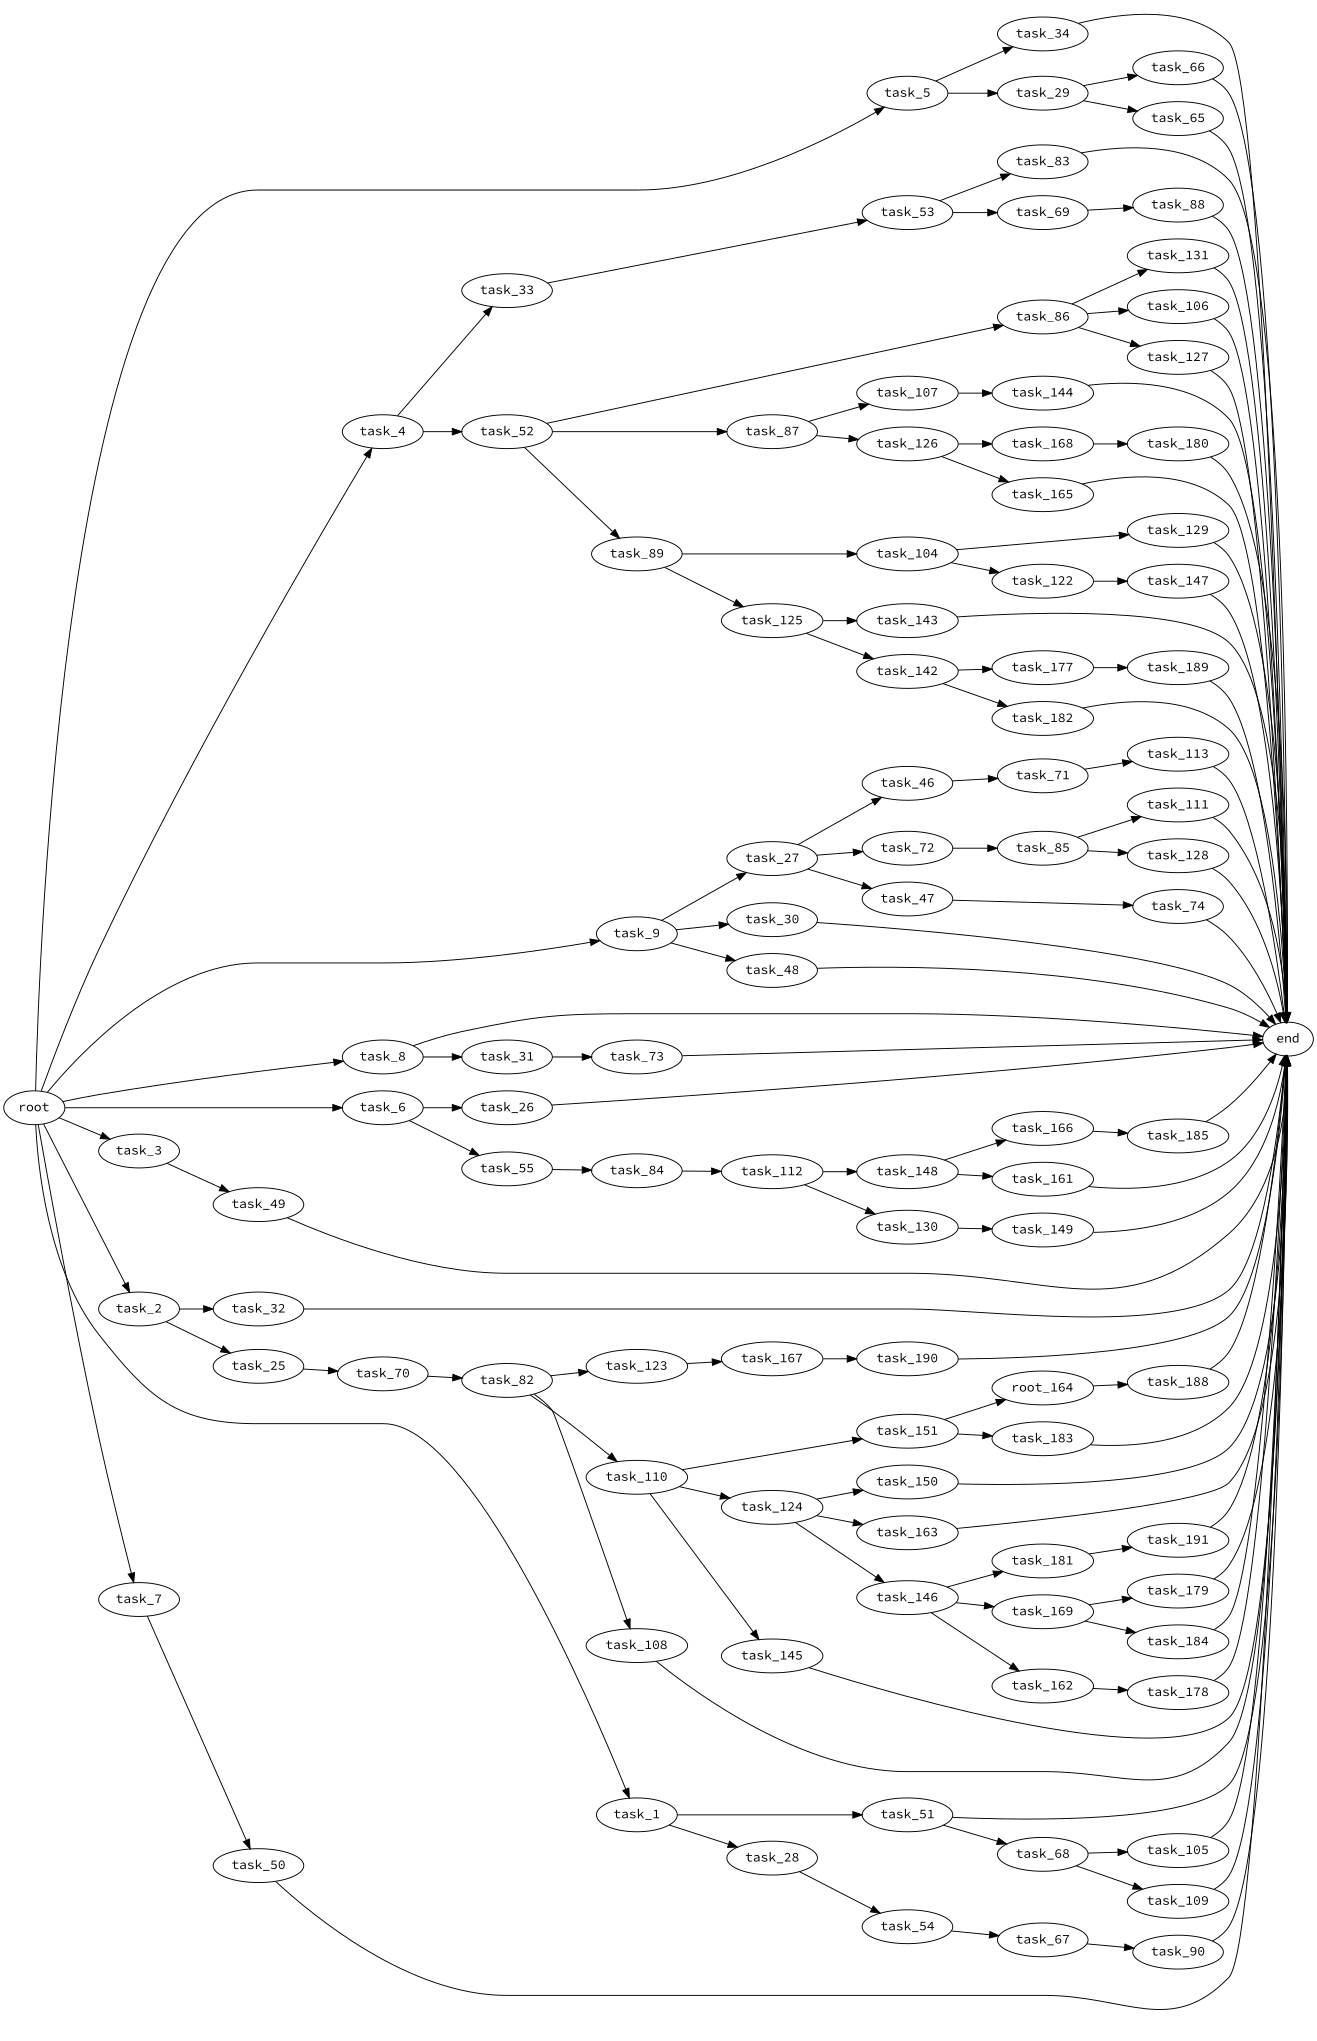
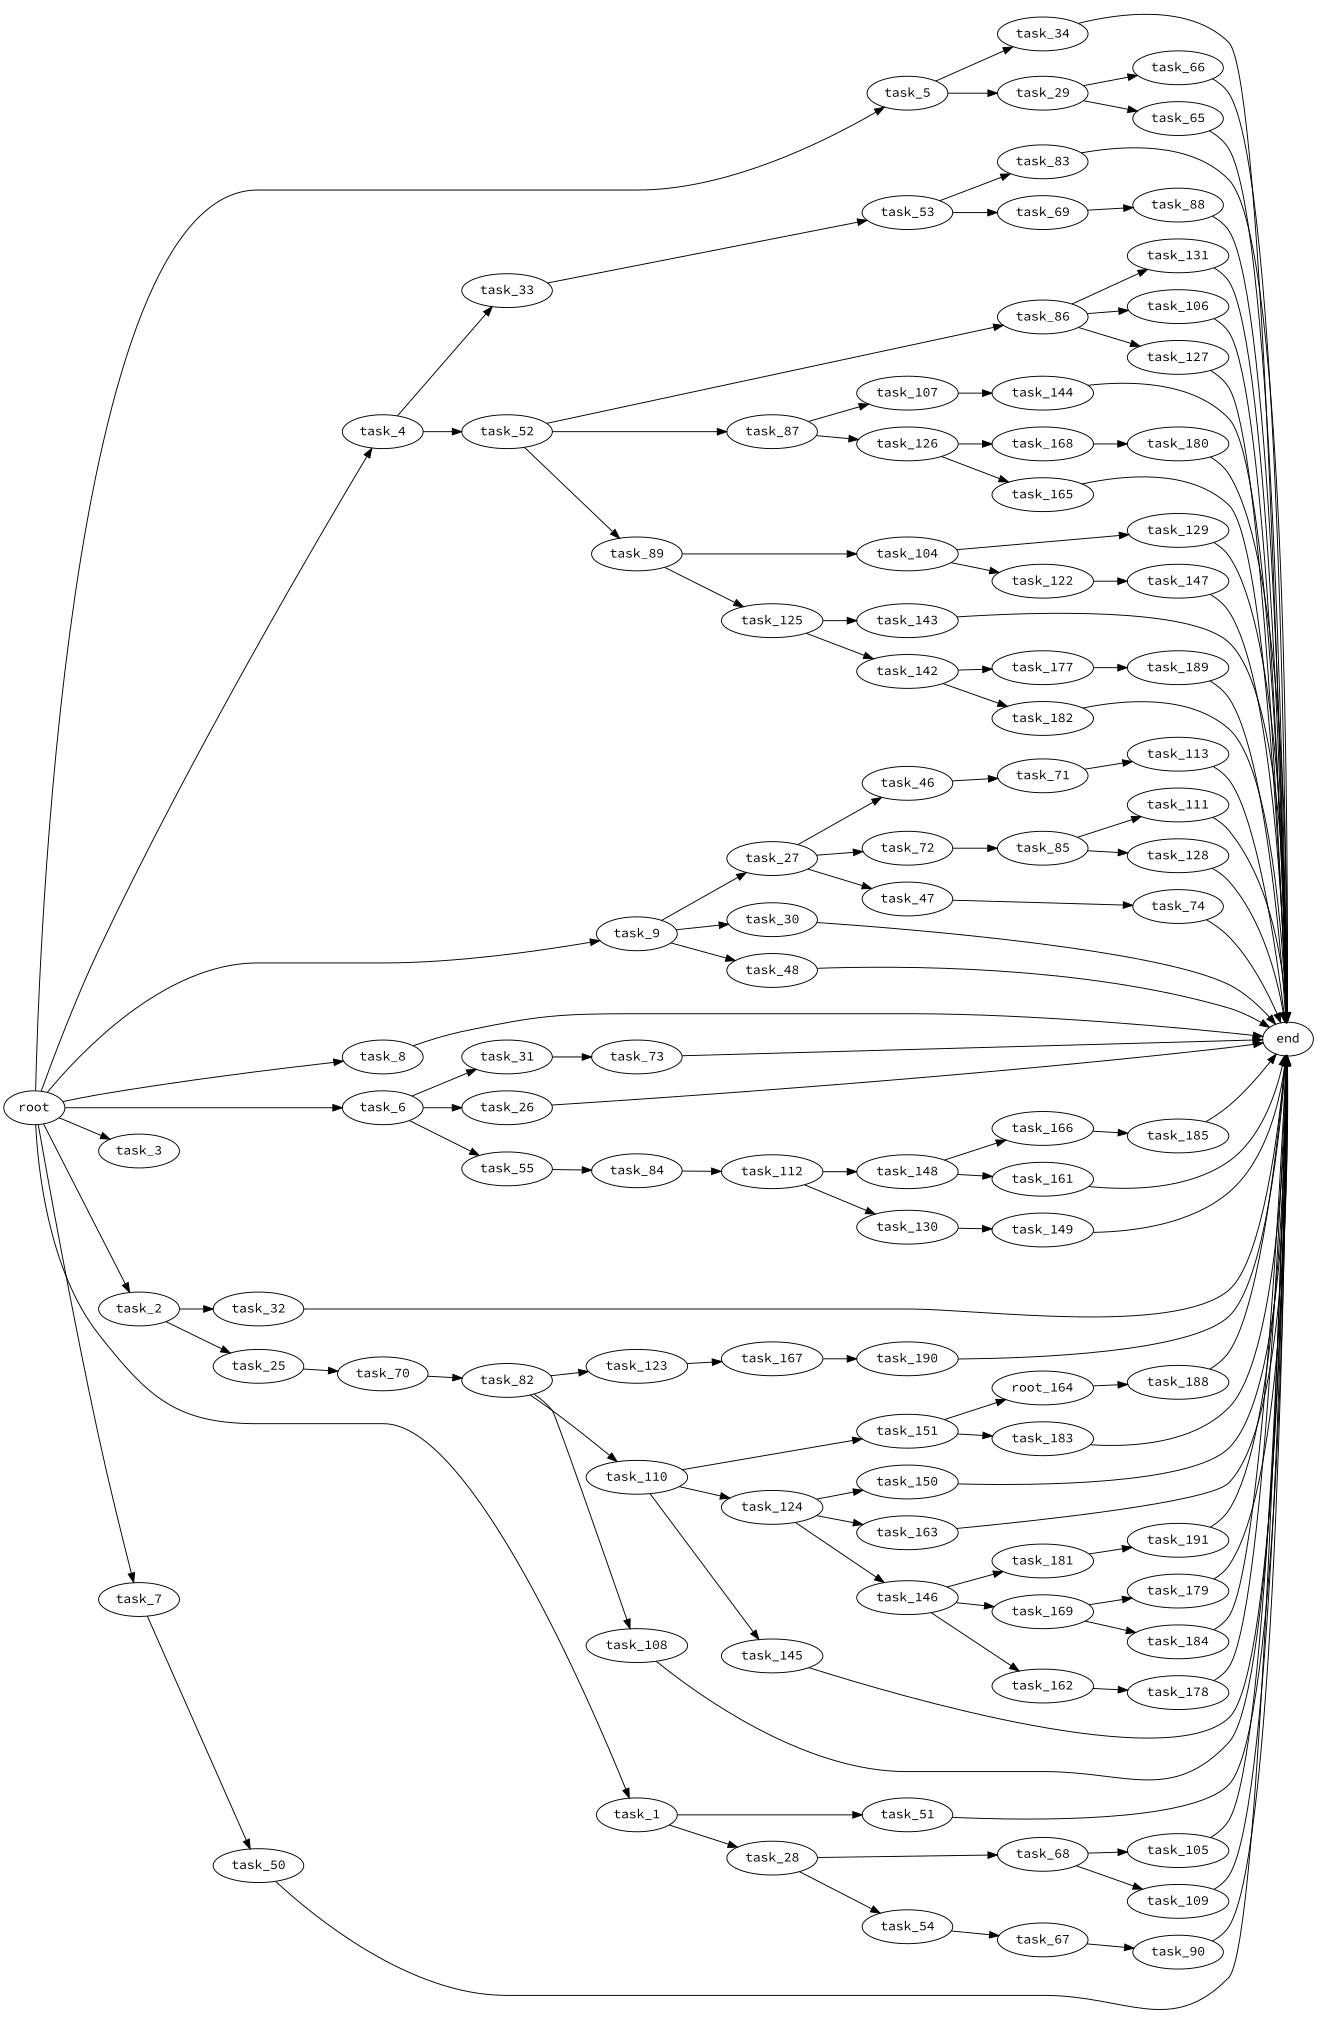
(438, 1057) -> (440, 1084)
(258, 1205) -> none
(970, 1833) -> (903, 1856)
